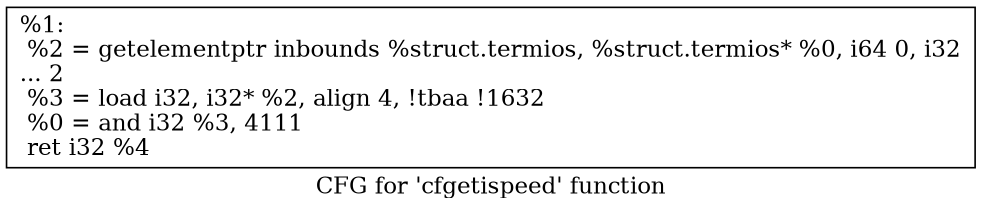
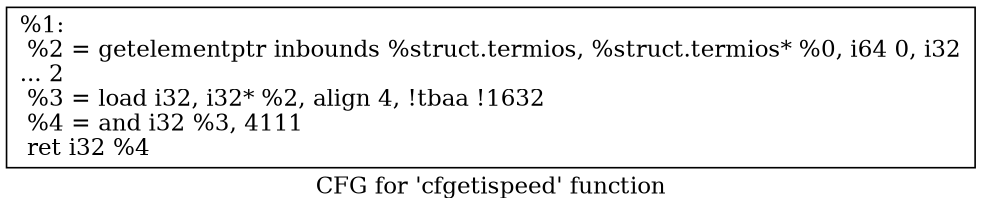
(162, 124) -> (162, 124)
